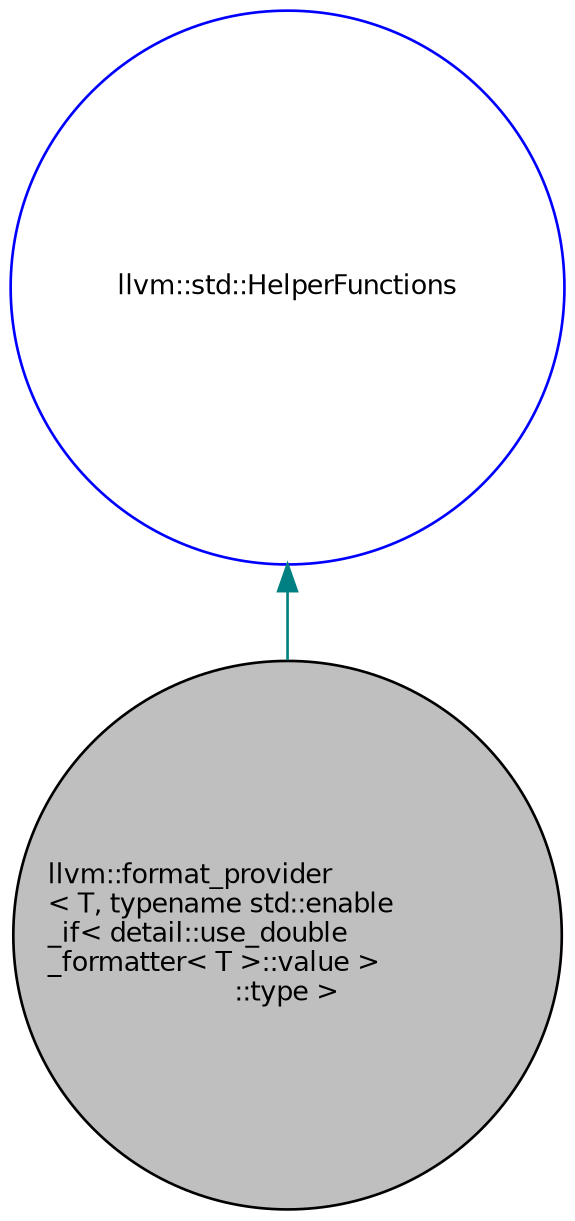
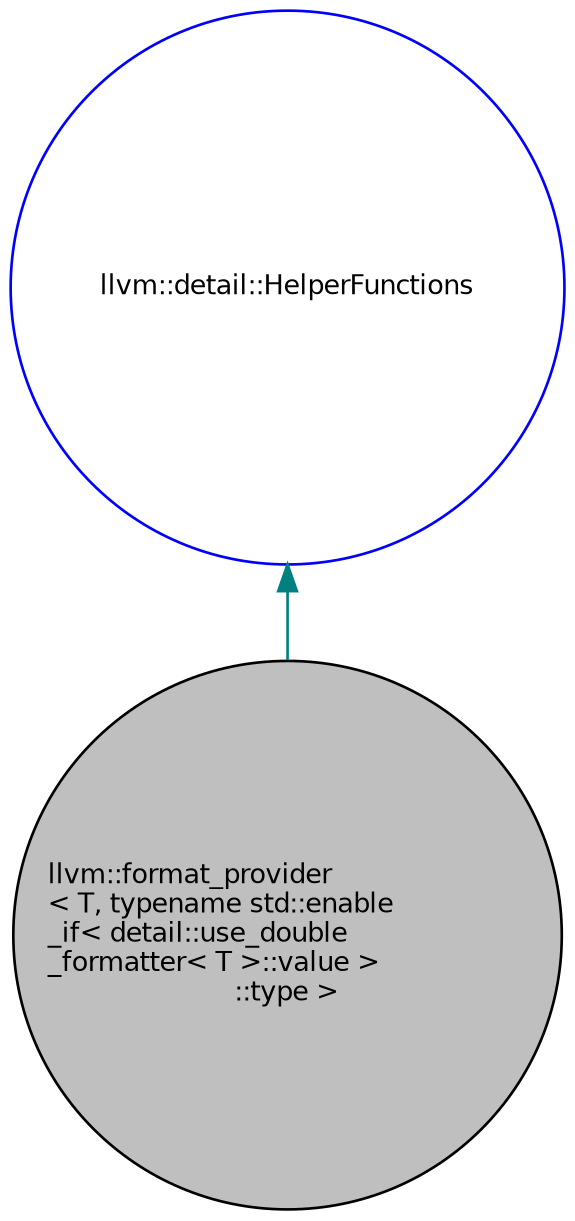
(288, 288) -> (288, 288)
